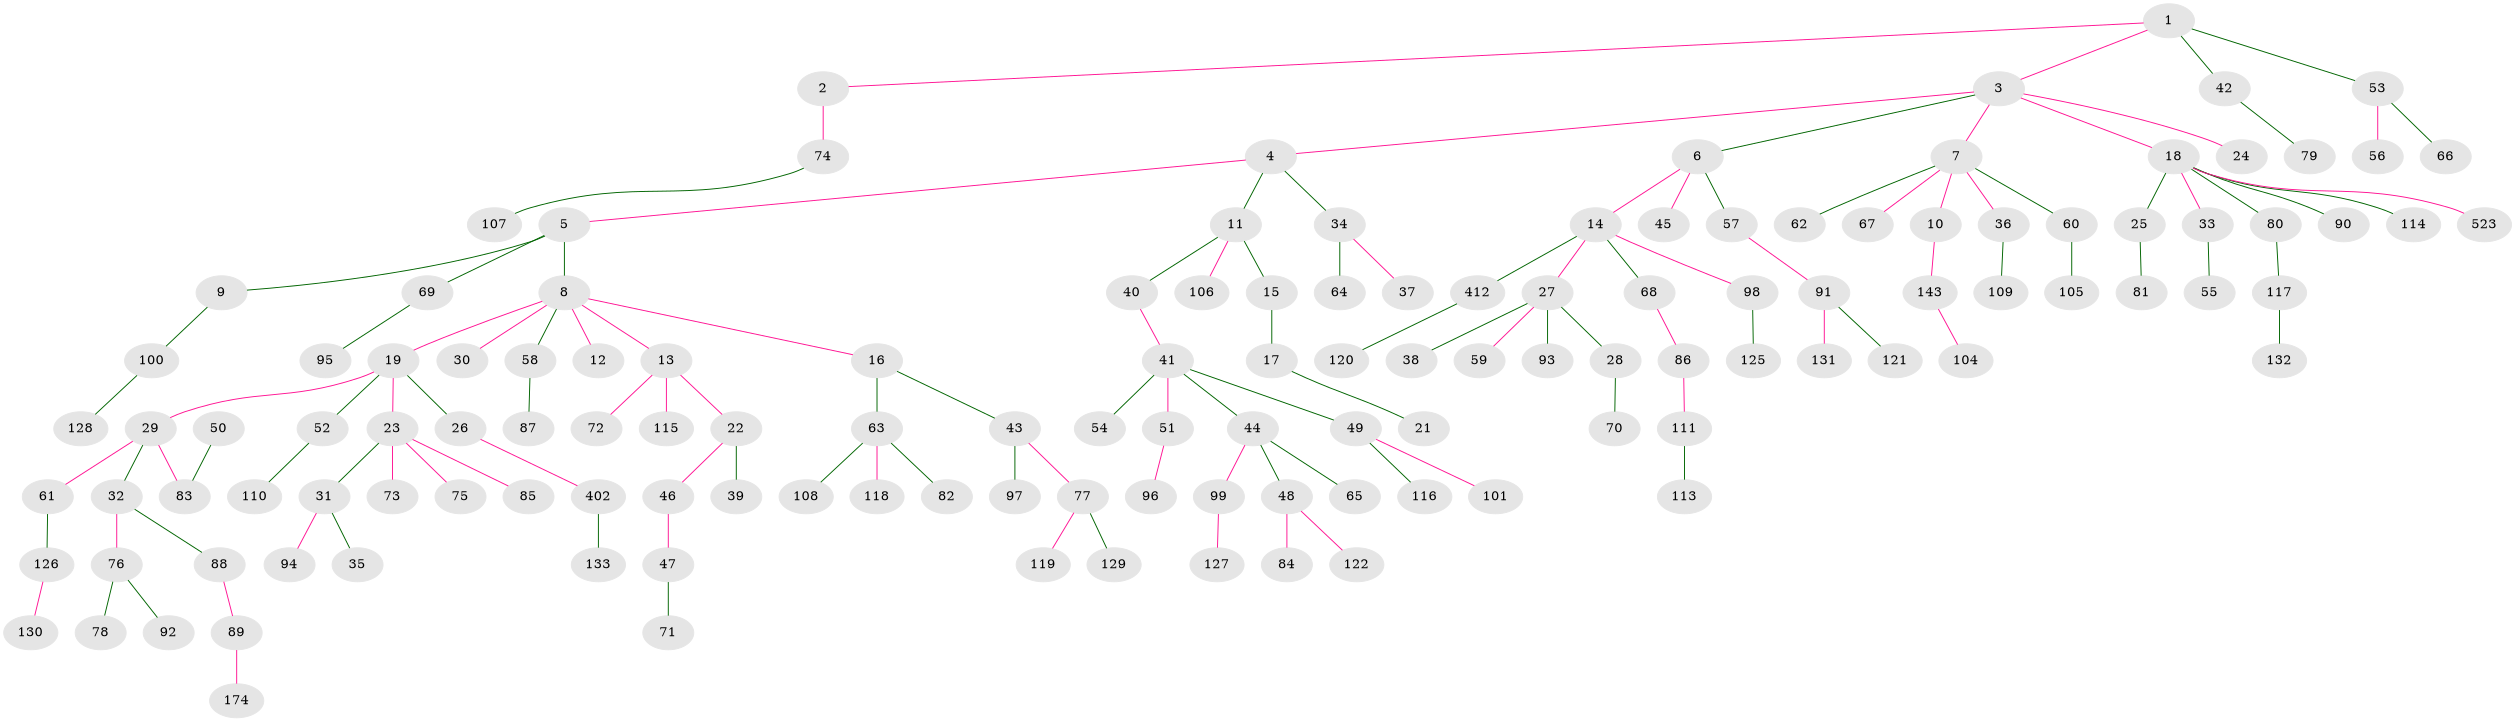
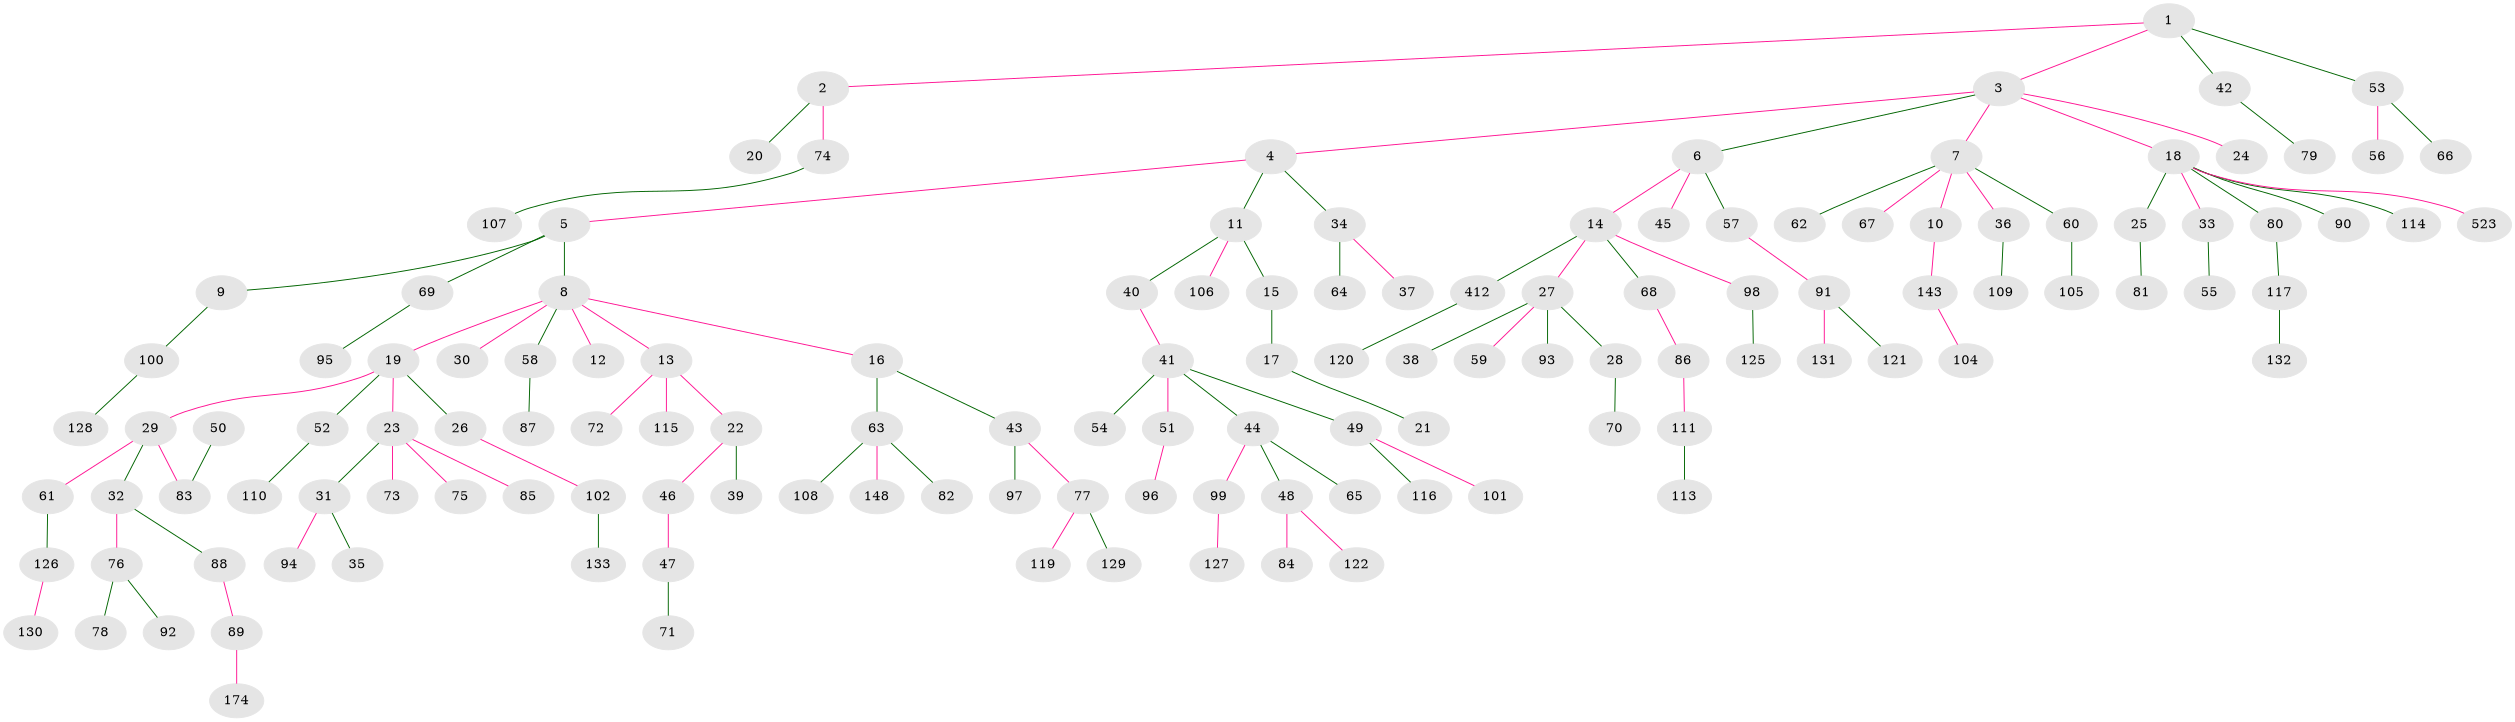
none -> (755, 157)
(598, 497) -> (598, 497)
(877, 497) -> (877, 497)
